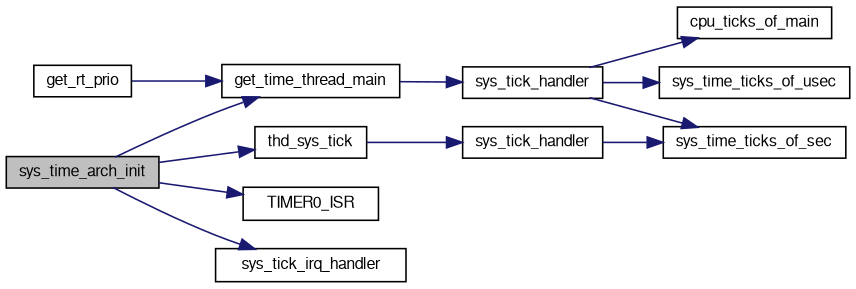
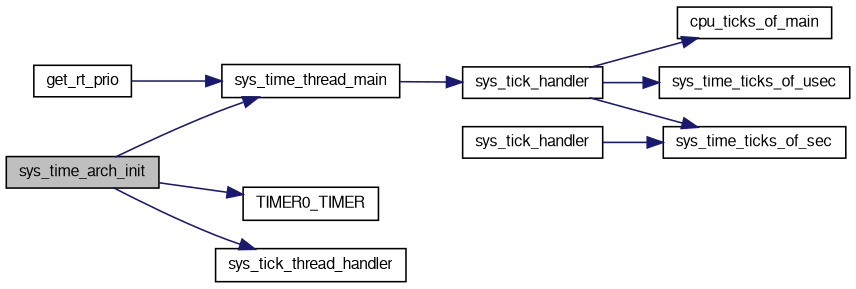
(311, 81) -> (311, 81)
(311, 142) -> none
(311, 204) -> (311, 204)
(311, 265) -> (311, 265)
